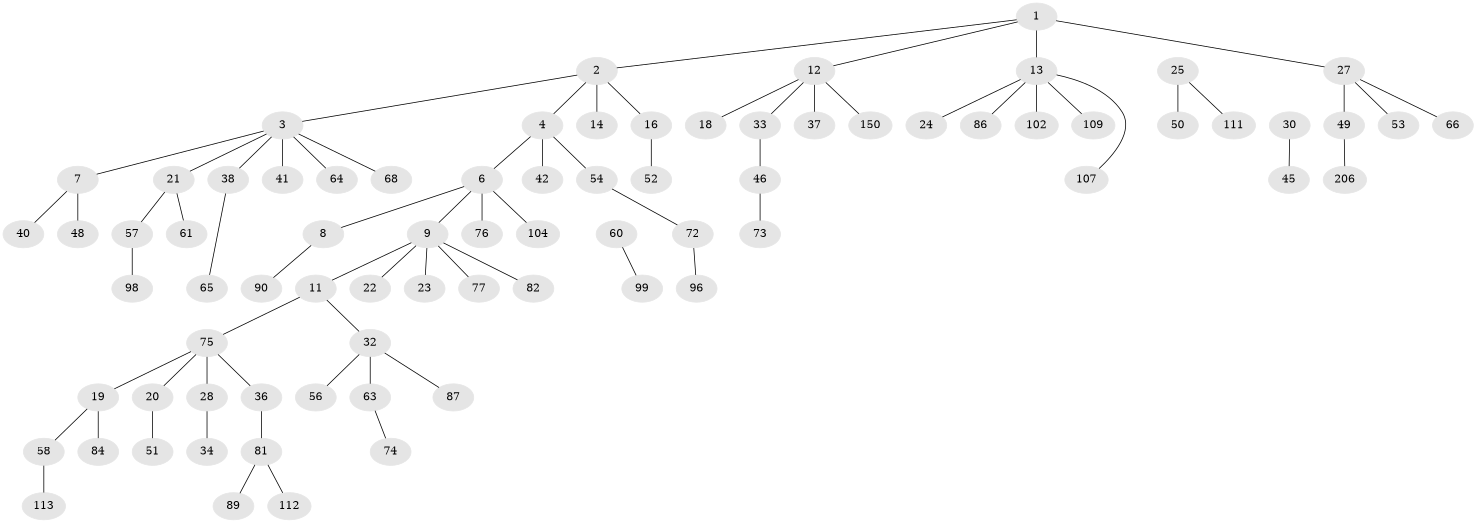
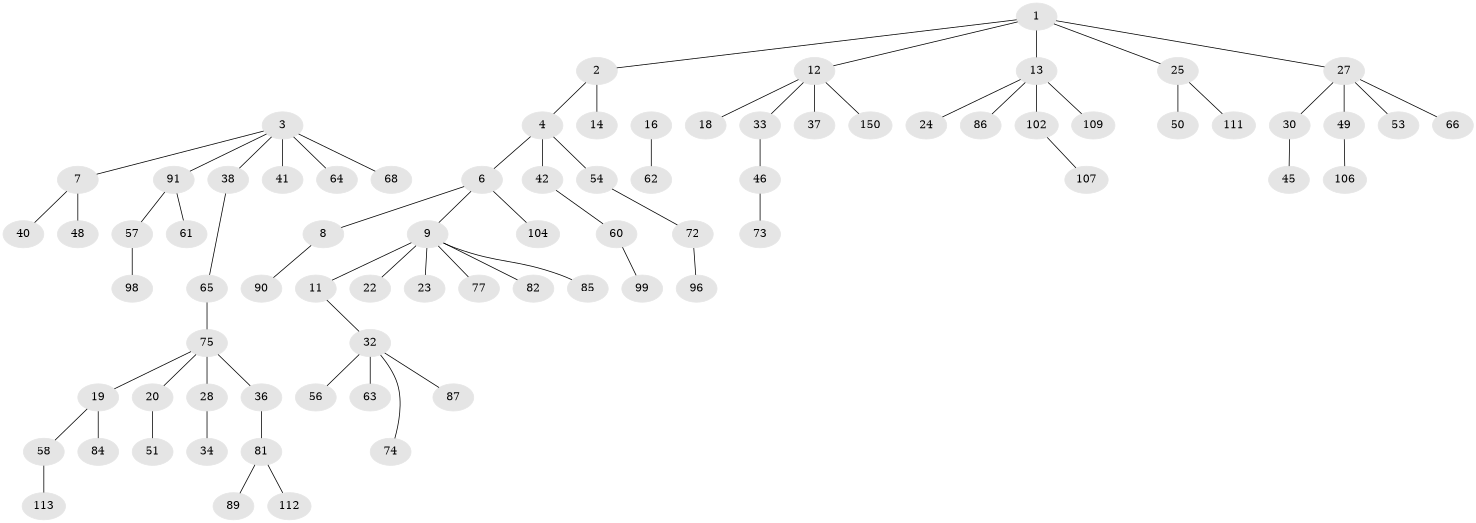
none -> (1107, 44)
(440, 98) -> none
(624, 98) -> none
none -> (1317, 98)
(1119, 107) -> (1062, 153)
(174, 180) -> (174, 180)
(651, 180) -> (651, 180)
(1345, 180) -> (1345, 180)
none -> (580, 207)
(482, 234) -> none
none -> (588, 289)
(261, 316) -> (207, 316)
(380, 424) -> (400, 395)
